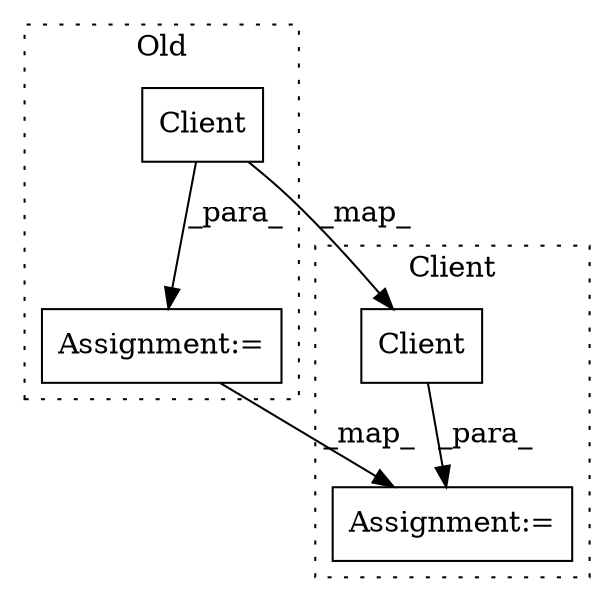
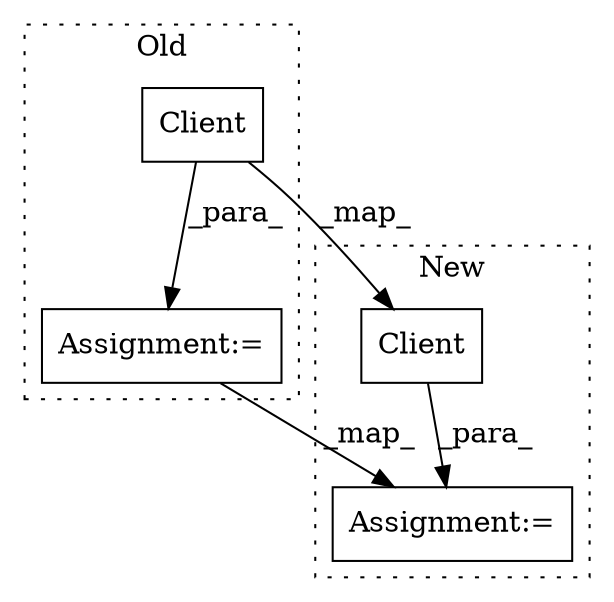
(452, 269) -> (452, 269)
